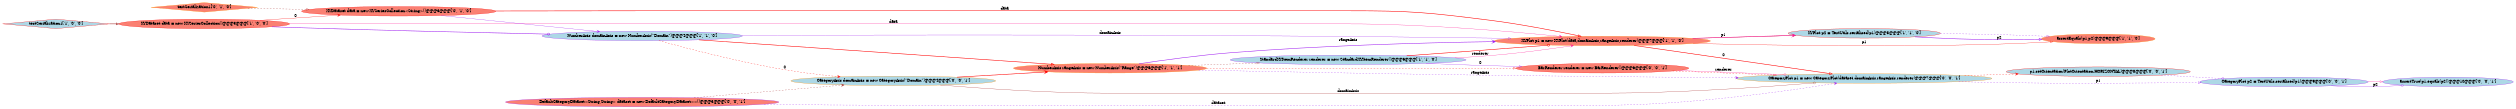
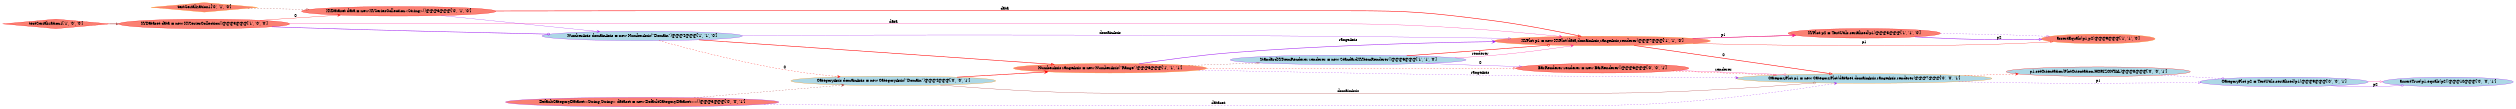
(56, 24) -> (56, 24)
(1864, 33) -> (1864, 33)
